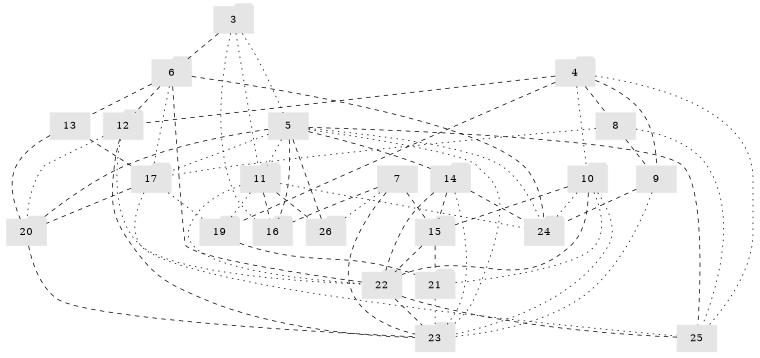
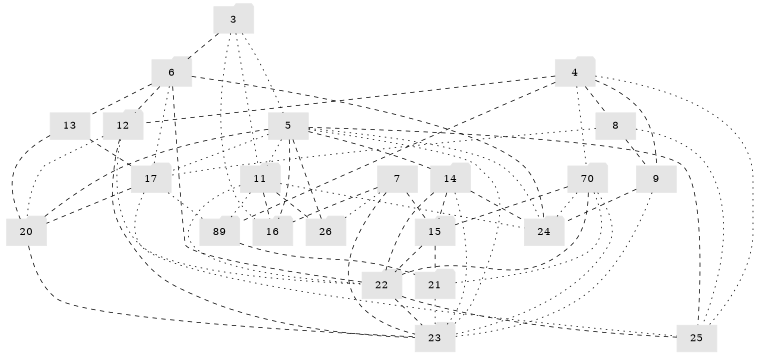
(588, 179) -> (588, 179)
(220, 232) -> (220, 232)
